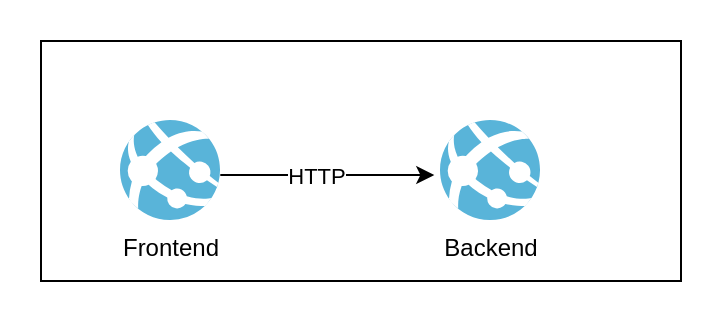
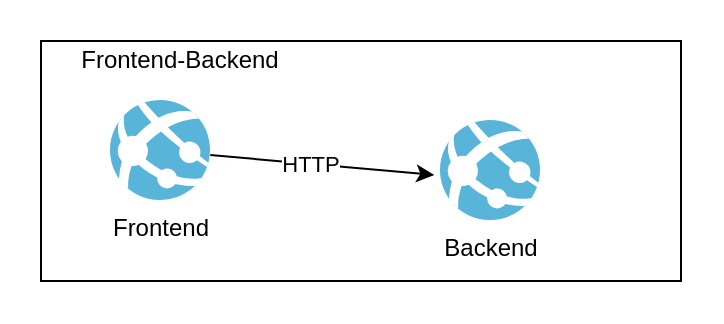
none -> (181, 61)
(171, 171) -> (161, 151)
